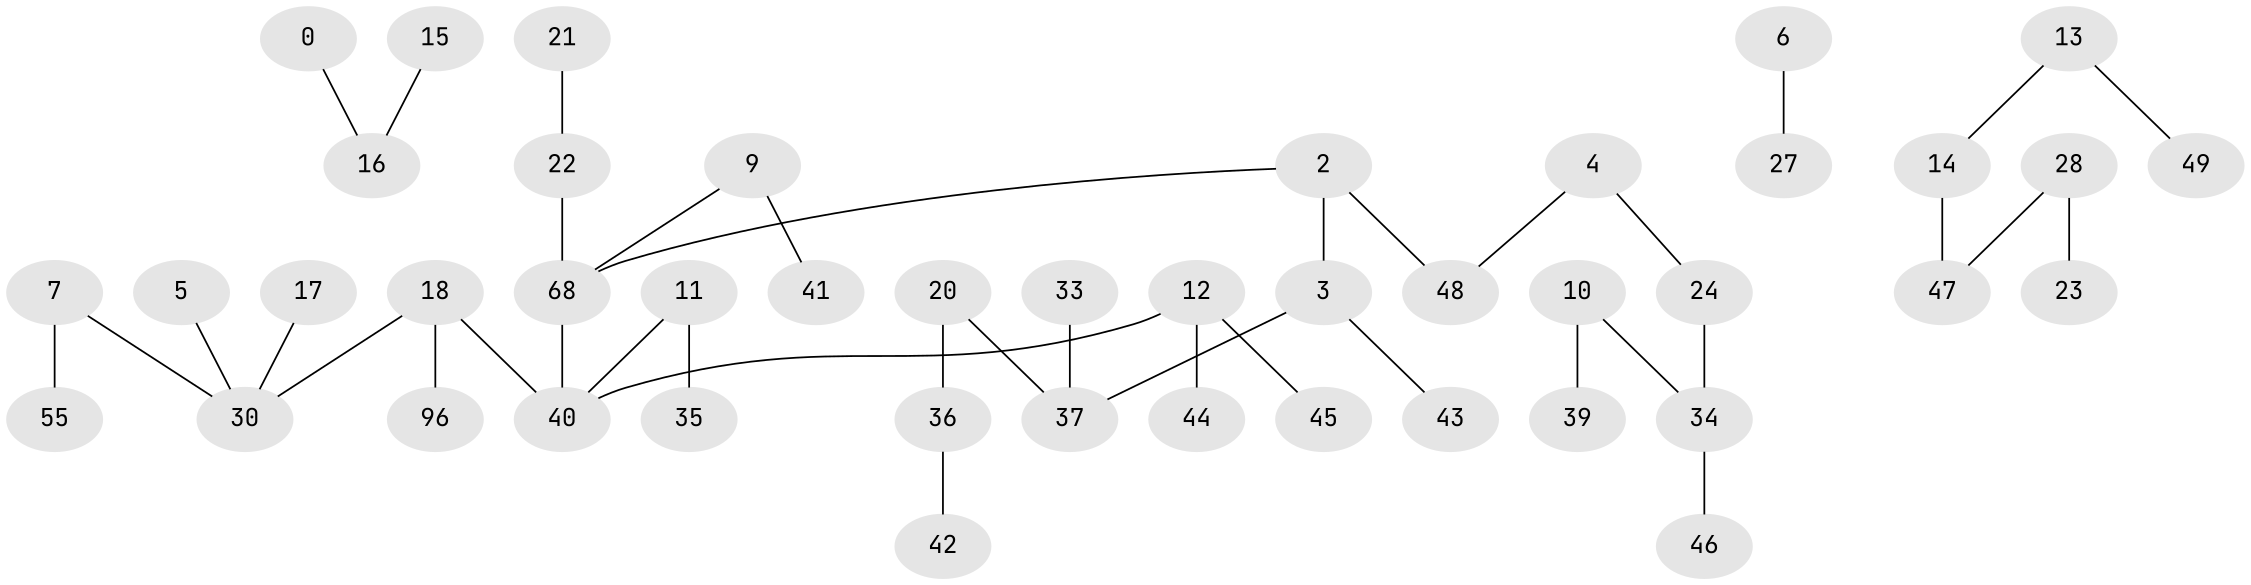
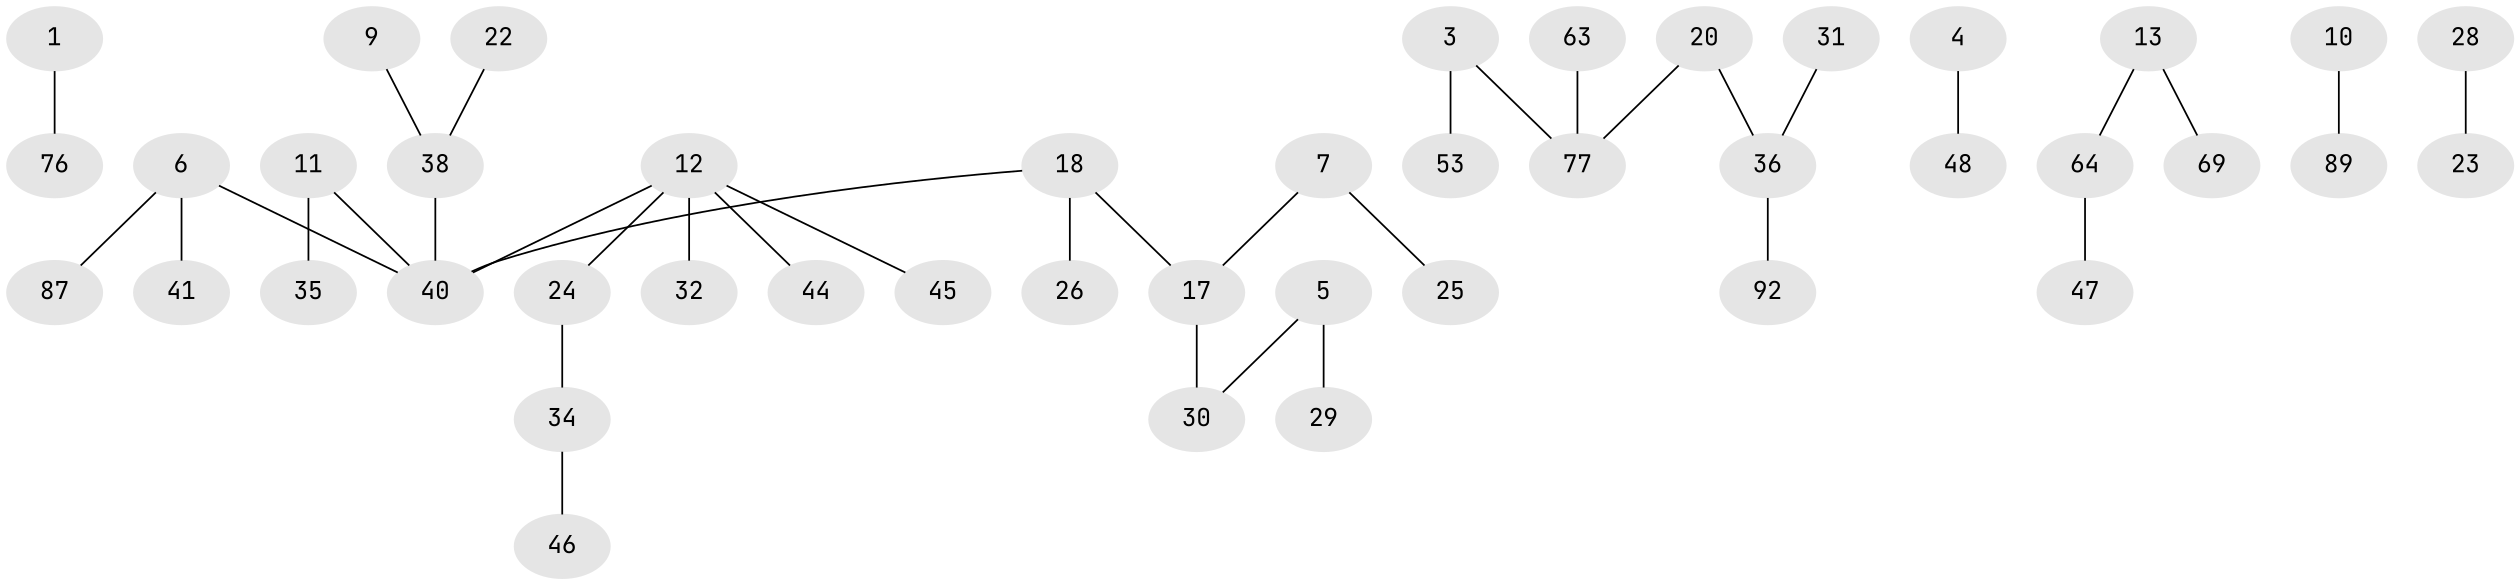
(308, 39) -> (55, 39)
(435, 39) -> none
(562, 39) -> none
none -> (1831, 39)
(372, 166) -> (55, 166)
(1324, 166) -> none
(1784, 166) -> (55, 293)
(1942, 166) -> (2085, 166)
(2196, 166) -> (2212, 166)
none -> (295, 223)
(1649, 229) -> (613, 242)
(2006, 229) -> none
(787, 234) -> (182, 229)
(562, 293) -> (435, 166)
none -> (689, 293)
(1070, 293) -> (1577, 39)
(150, 356) -> (1260, 229)
(340, 356) -> (1133, 229)
(1641, 356) -> none
(55, 419) -> (1451, 293)
(435, 419) -> (1070, 293)
(1070, 419) -> (1577, 166)
none -> (1324, 419)
(1451, 419) -> (1451, 166)
(1577, 419) -> (2339, 166)
(943, 546) -> (1768, 293)
